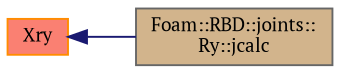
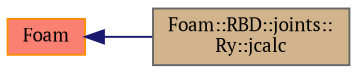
(38, 37) -> (46, 37)
